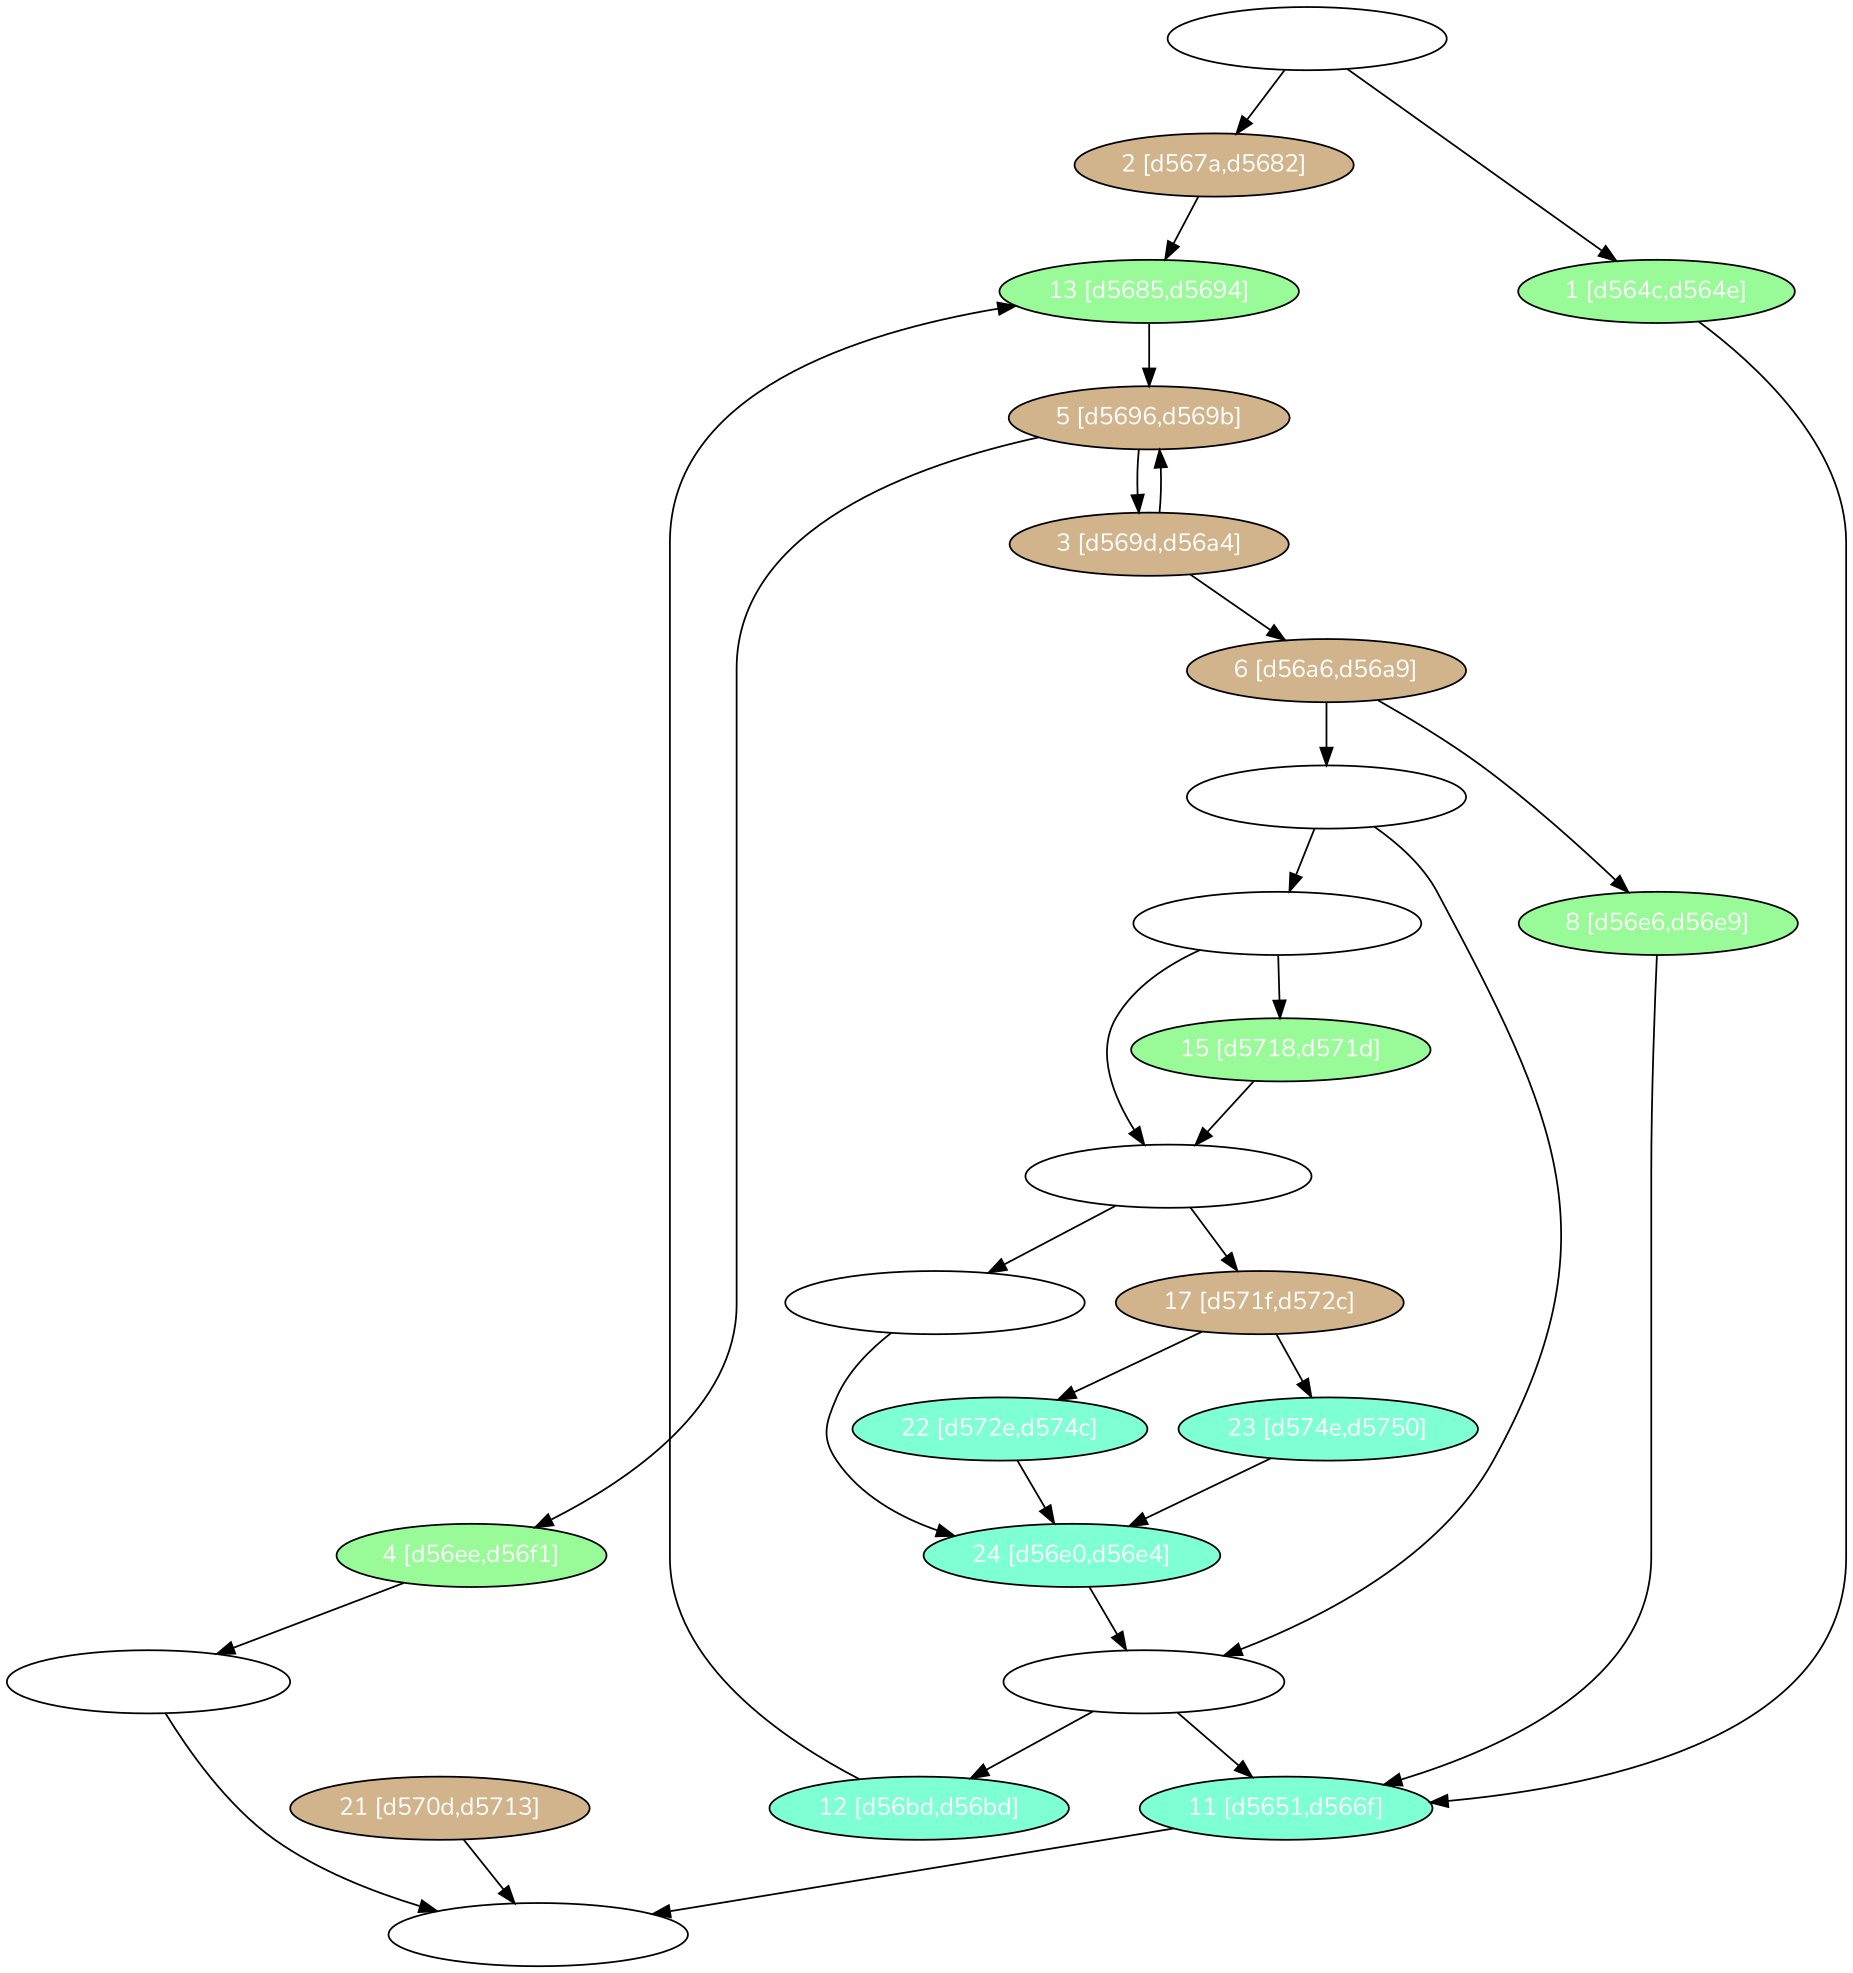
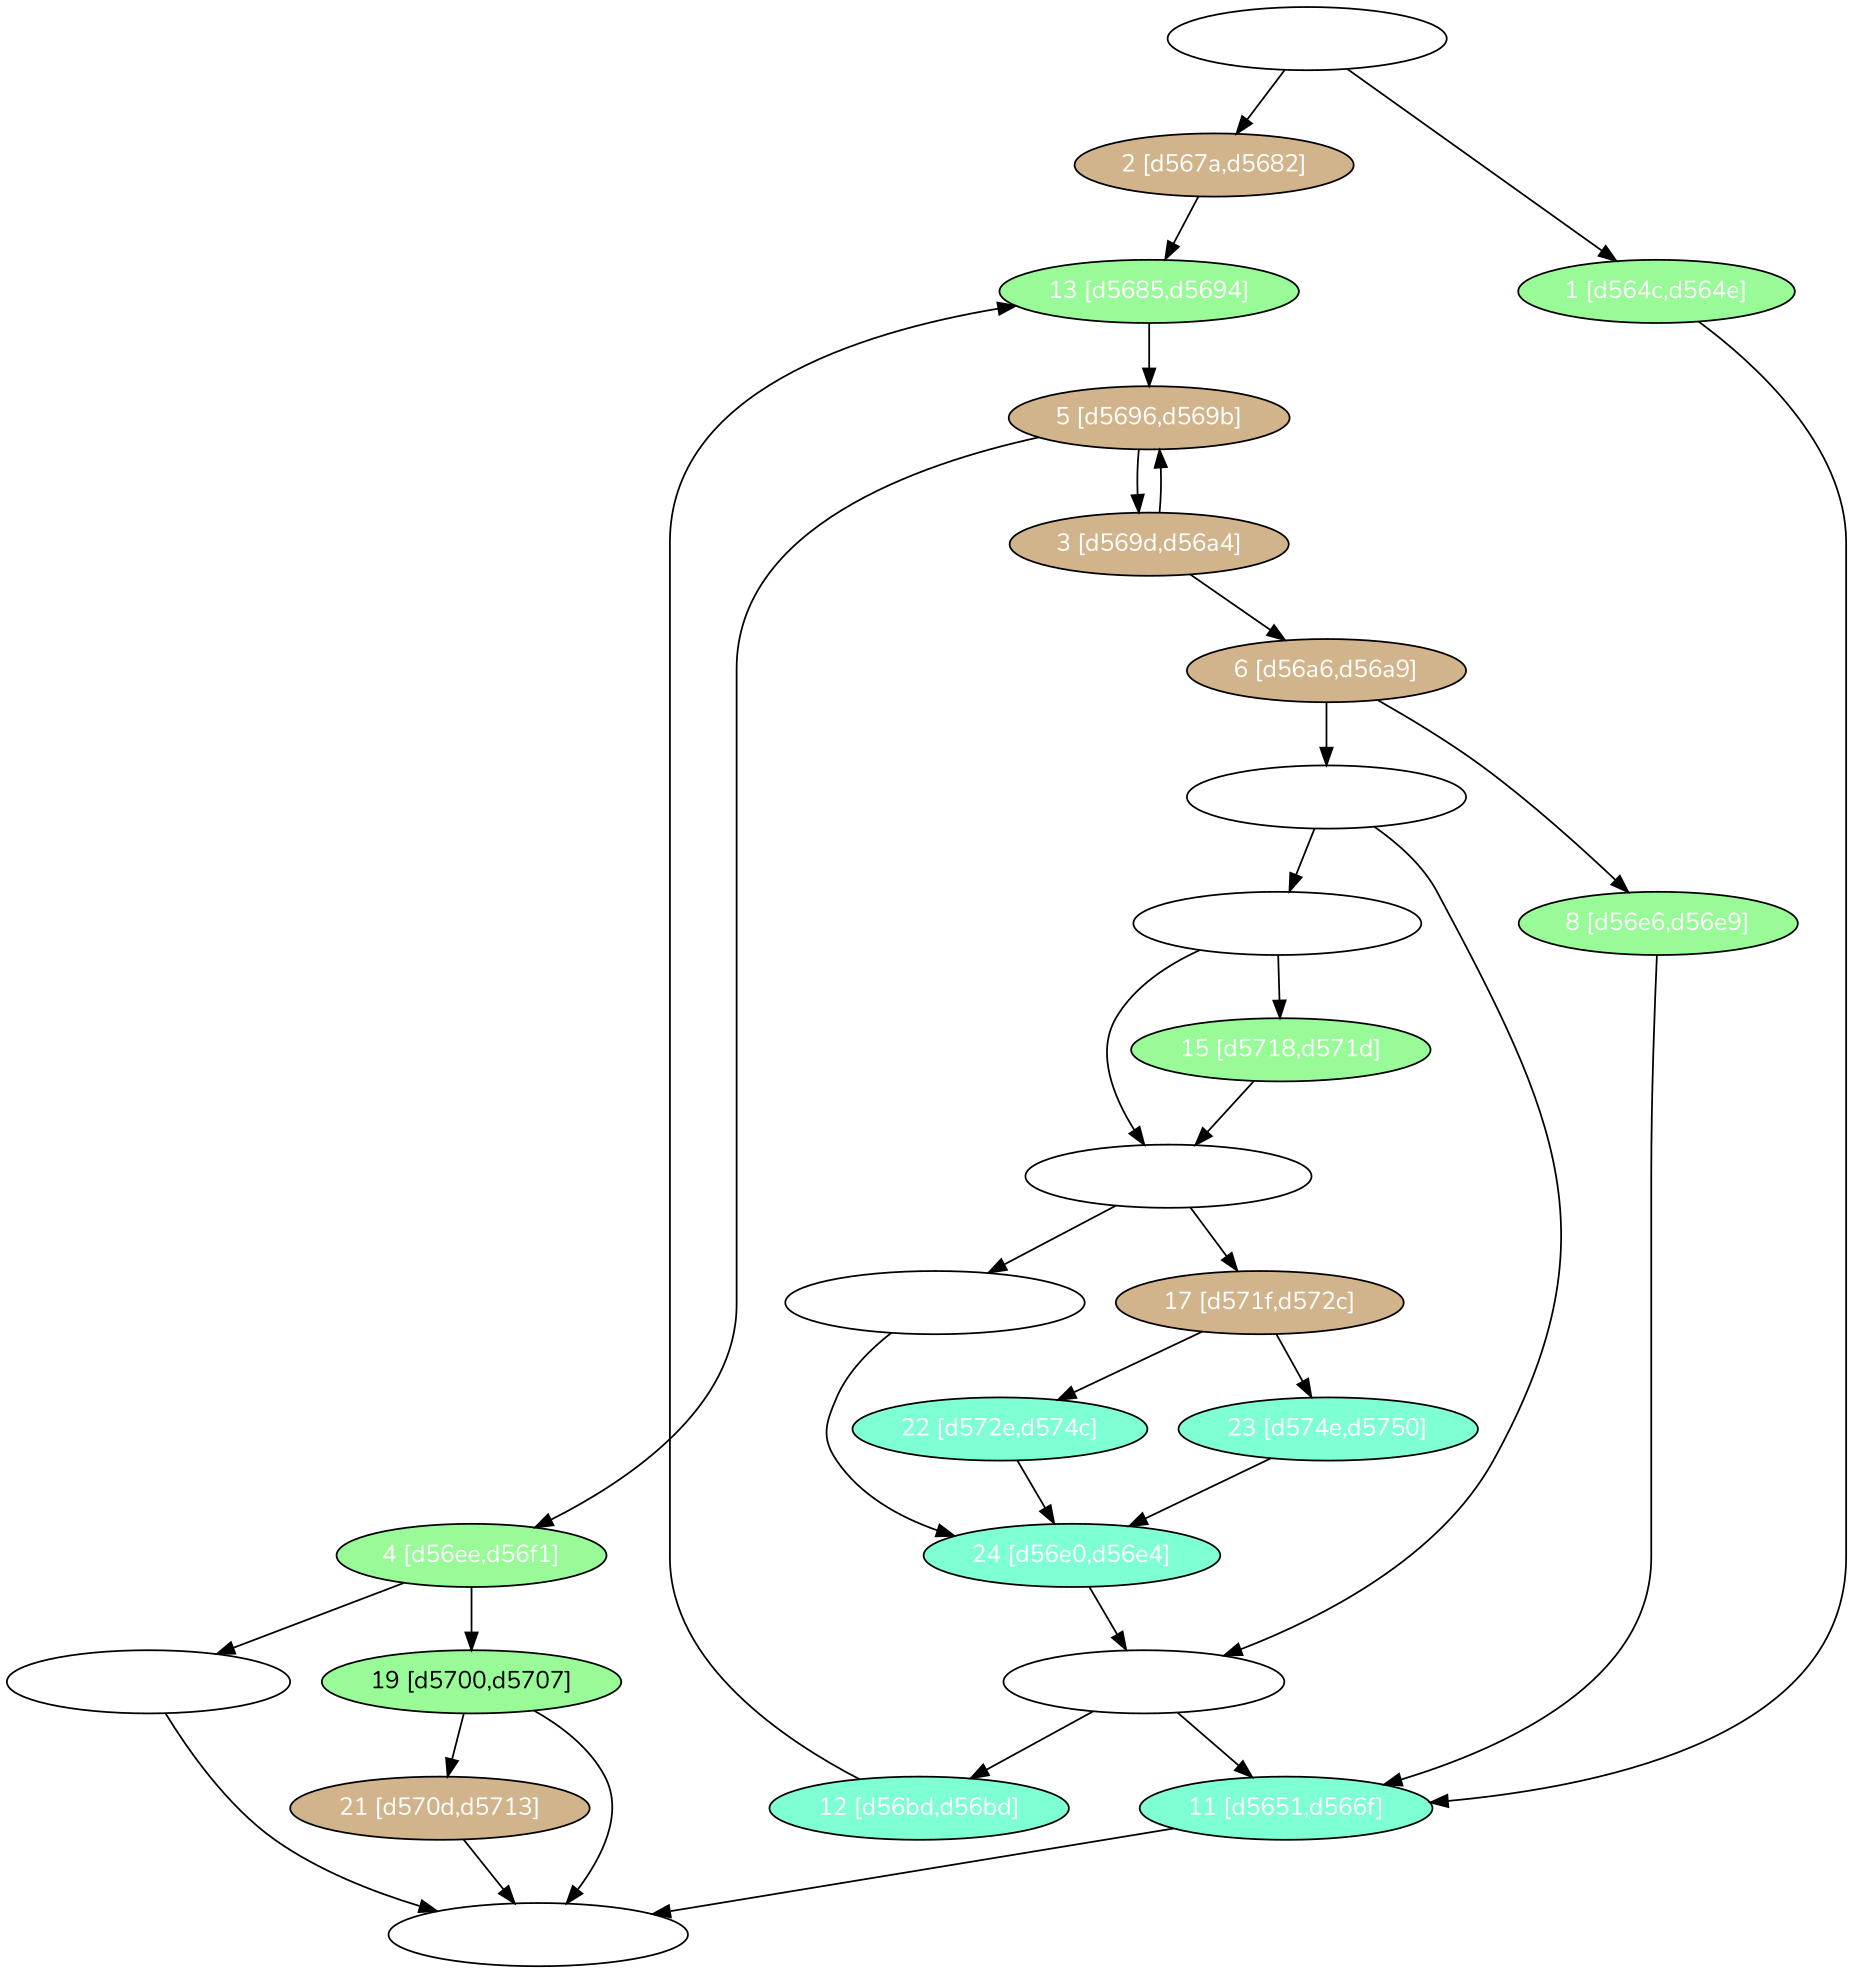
none -> (472, 1682)
